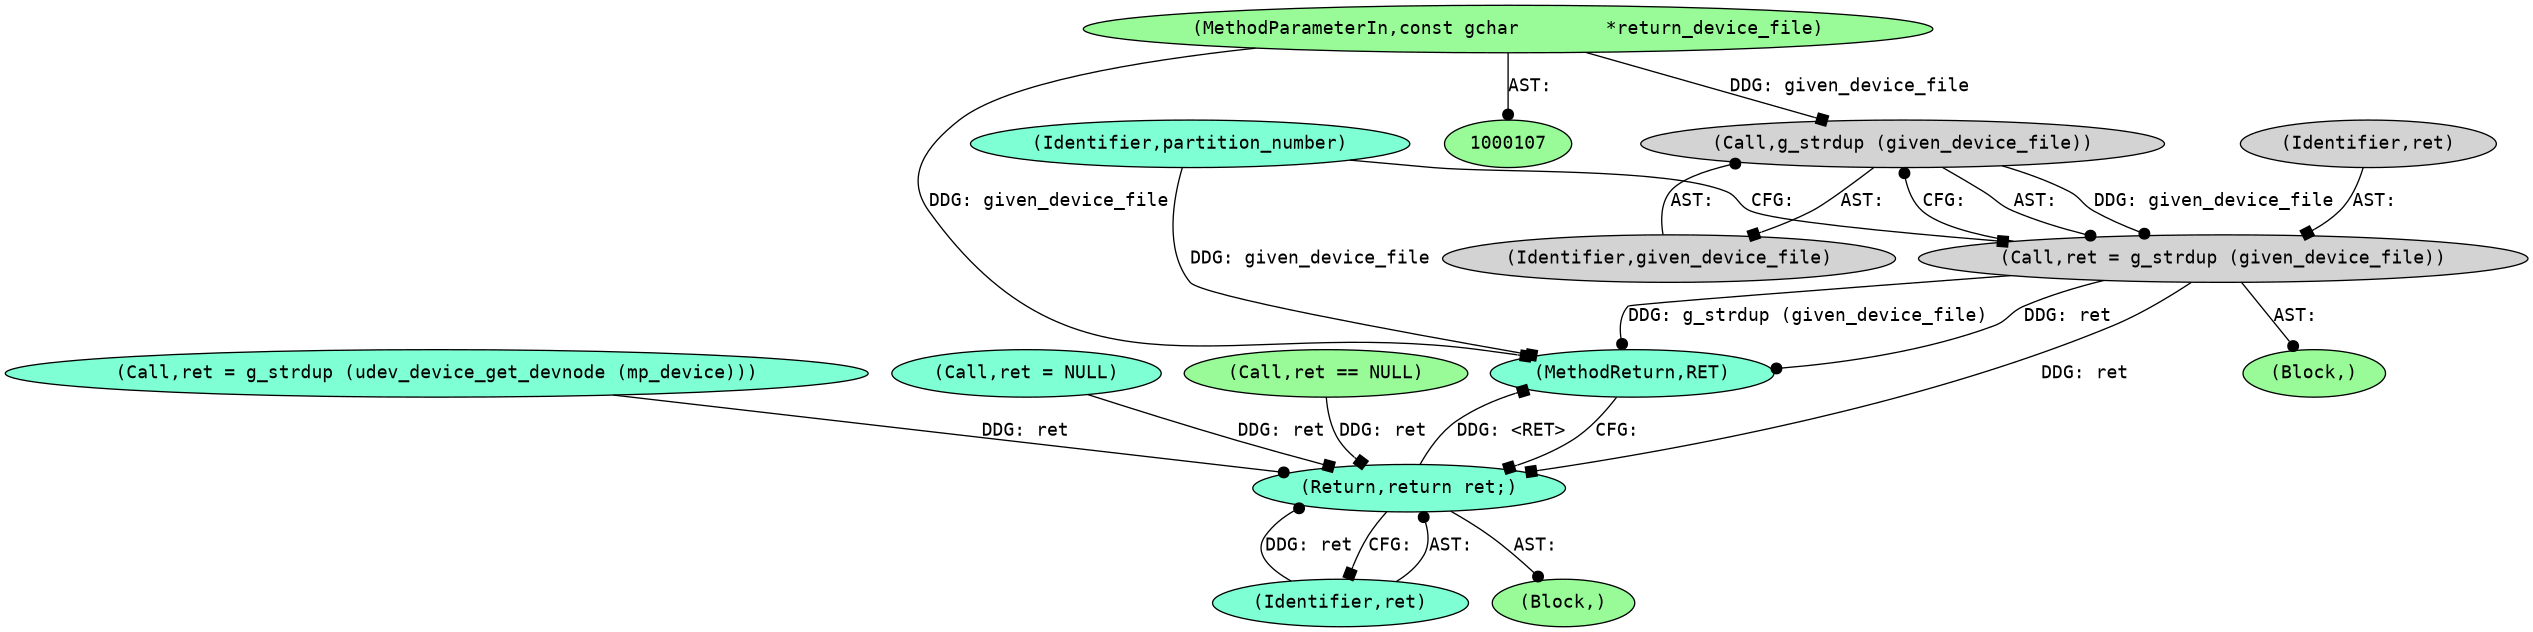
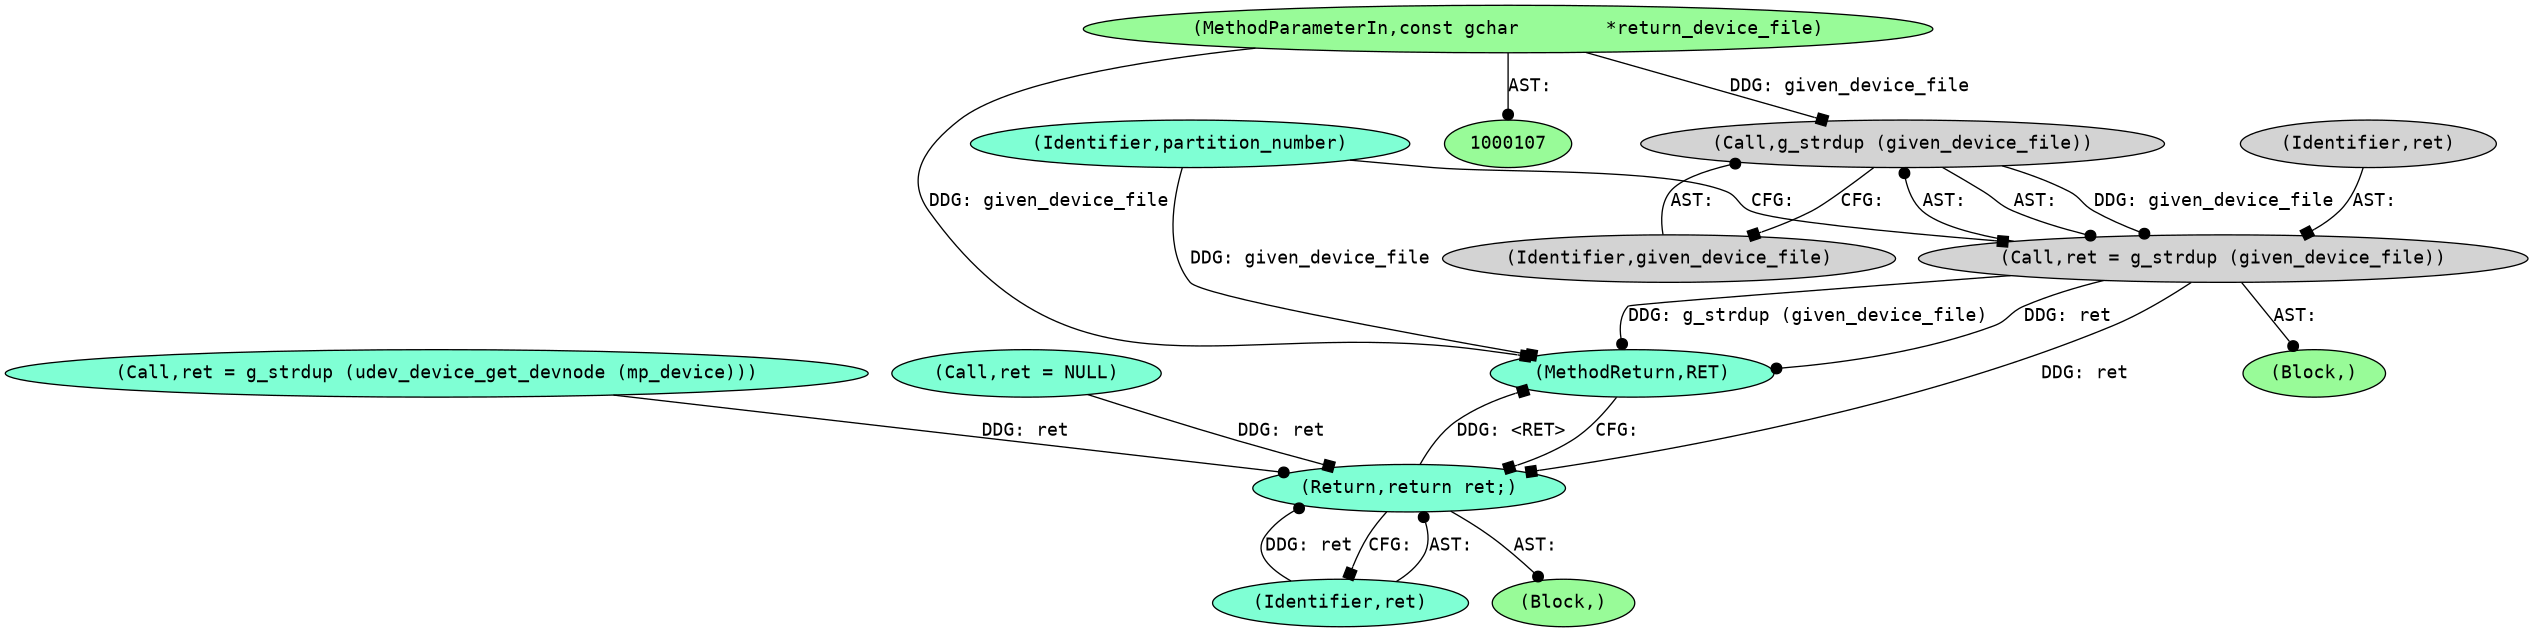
(1868, 201) -> (1868, 201)
(1950, 201) -> (1950, 201)
(1326, 373) -> none
